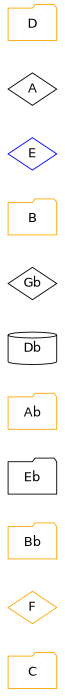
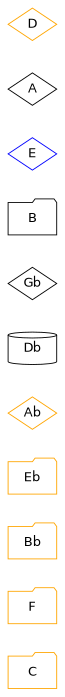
(32, 24) -> (32, 24)
(32, 219) -> (32, 219)
(32, 413) -> (32, 413)
(32, 478) -> (32, 478)
(32, 607) -> (32, 607)
